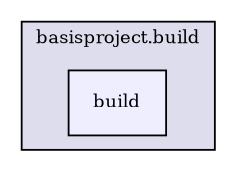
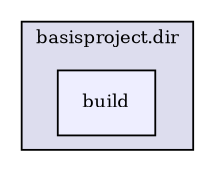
(118, 39) -> (107, 39)
